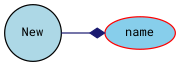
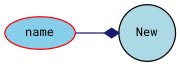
(76, 33) -> (90, 33)
